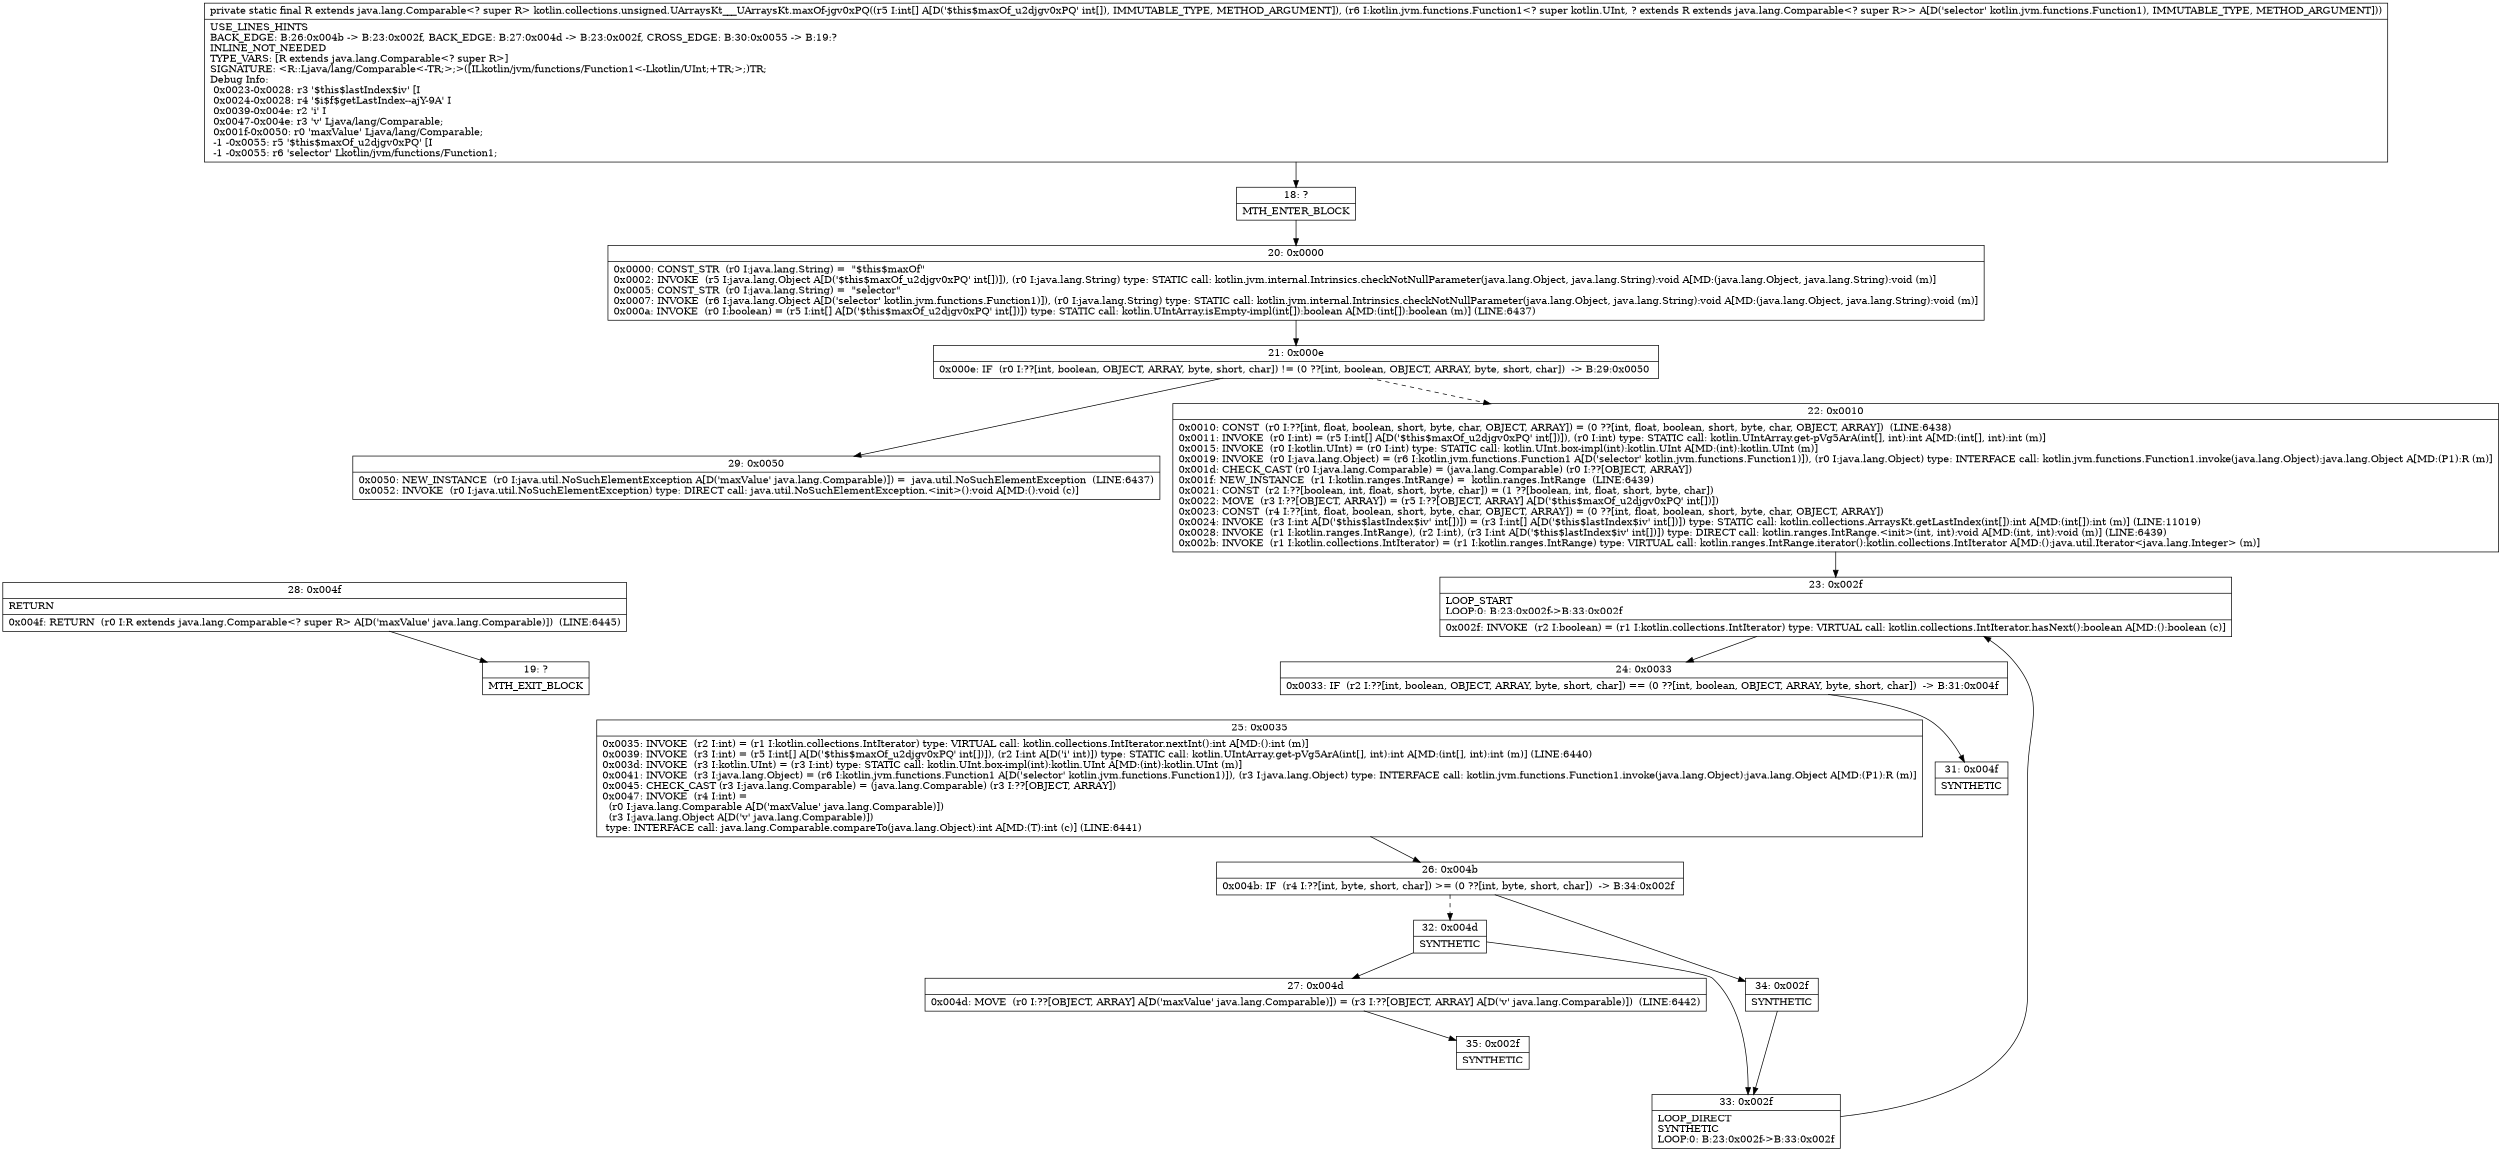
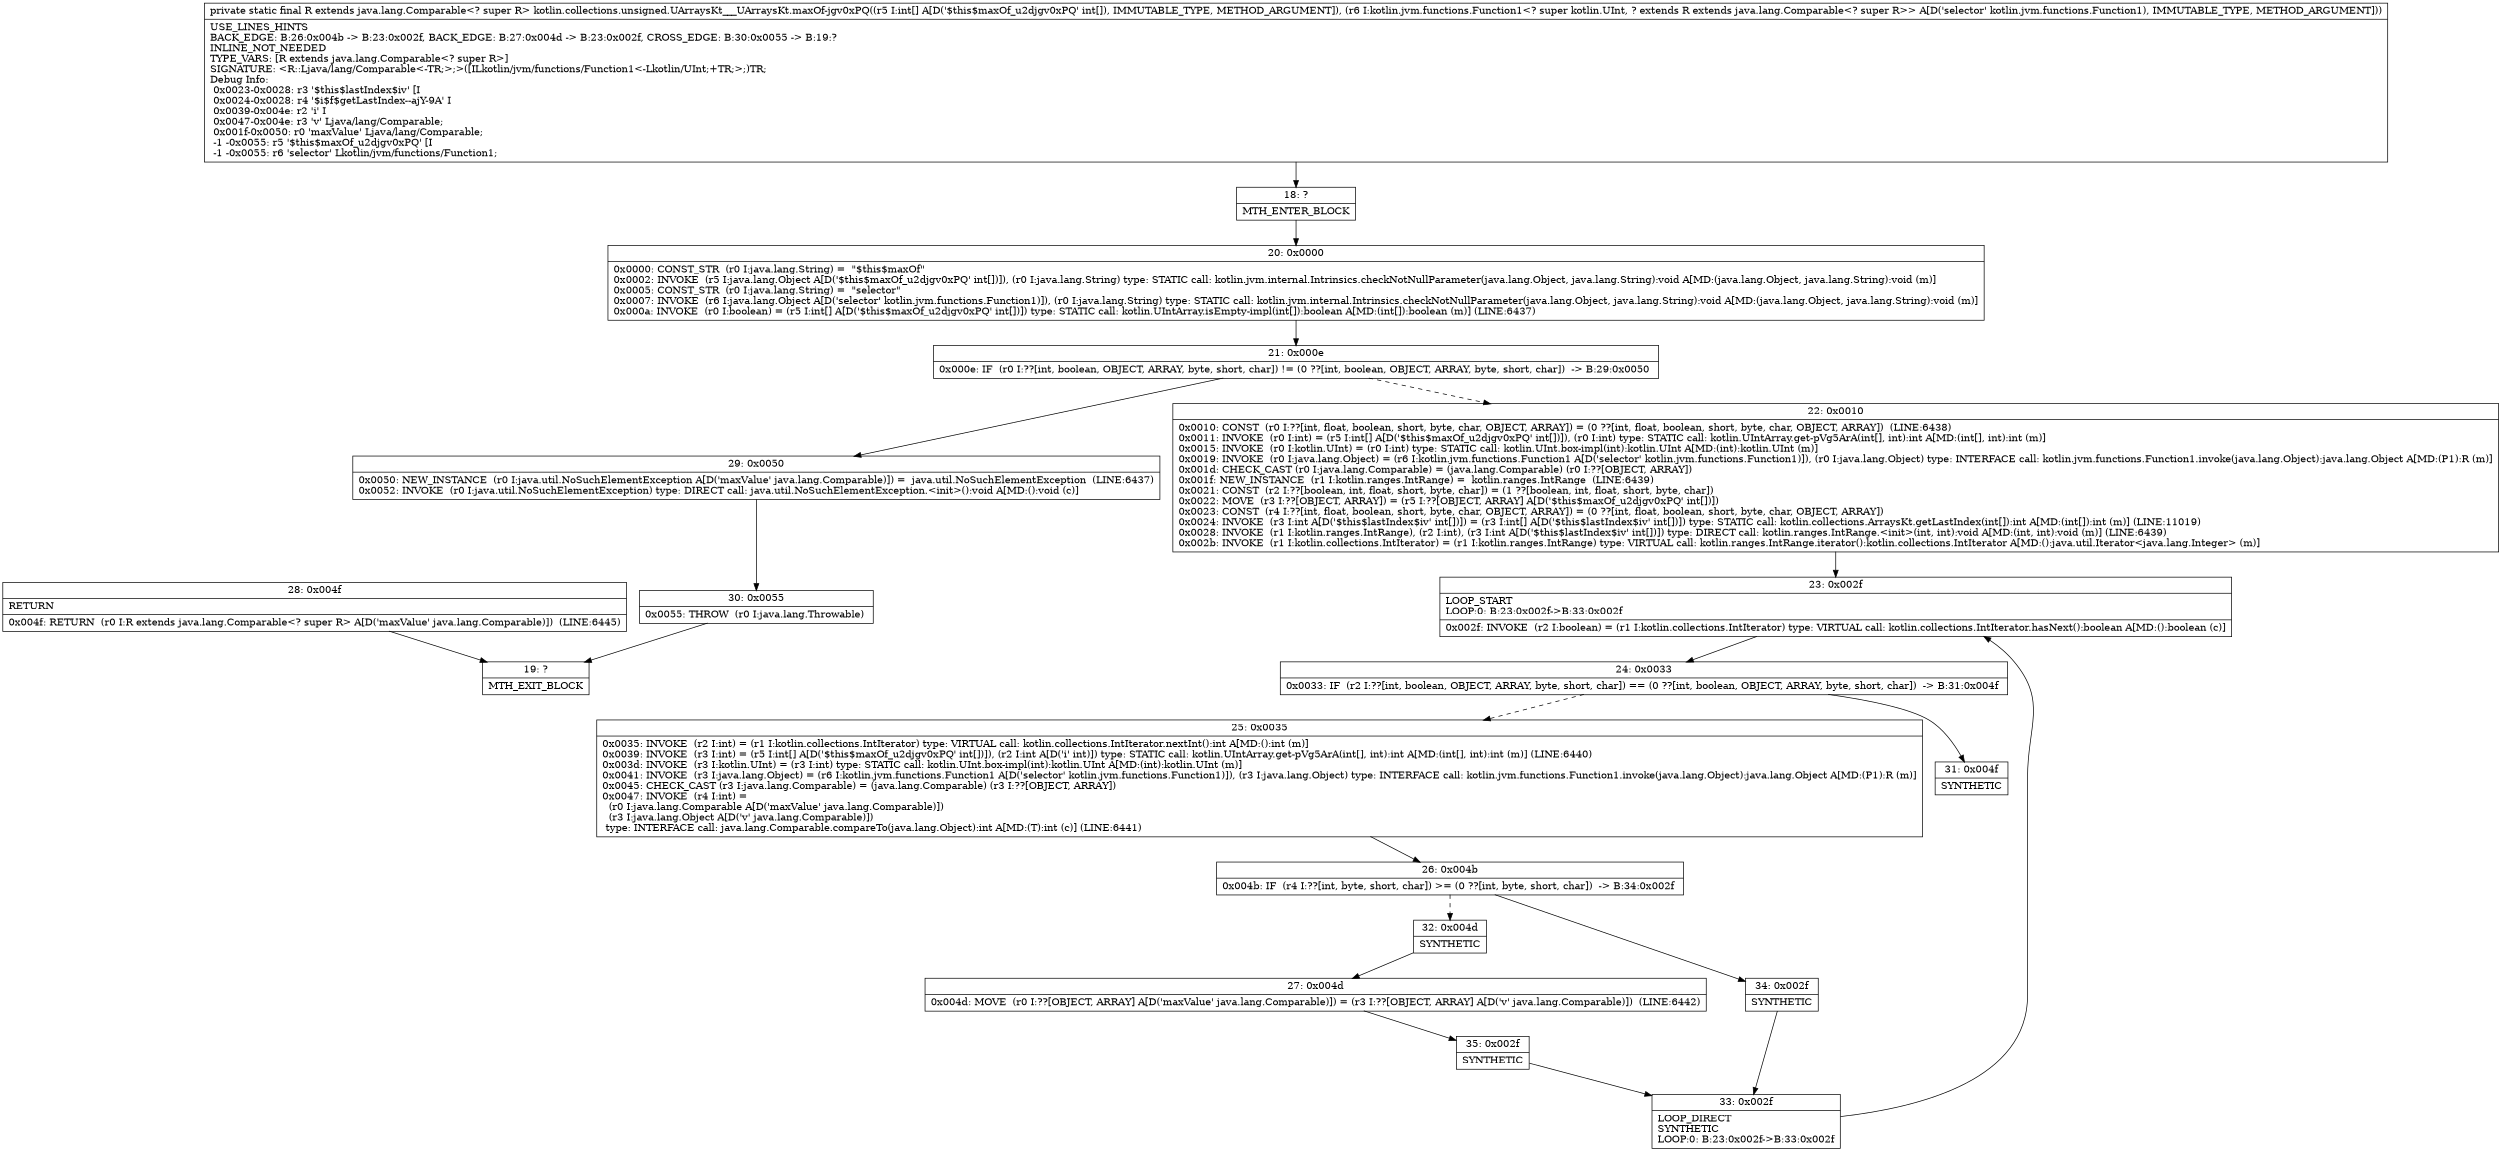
none -> (756, 607)
none -> (1537, 706)
(1658, 966) -> (1587, 1079)
